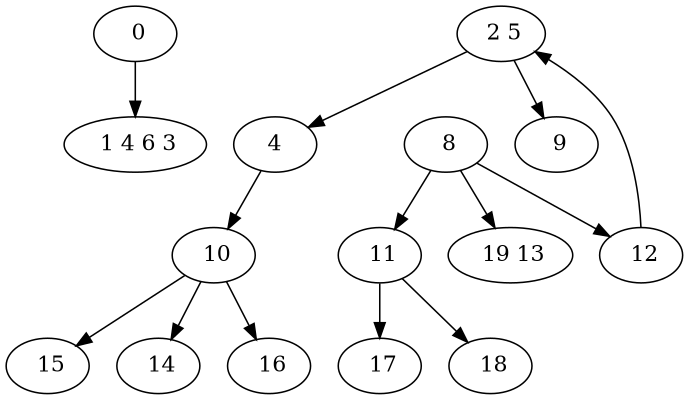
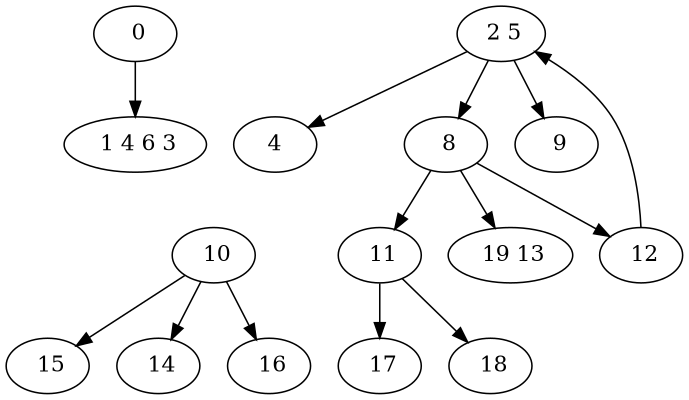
none -> (477, 82)
(248, 193) -> none
